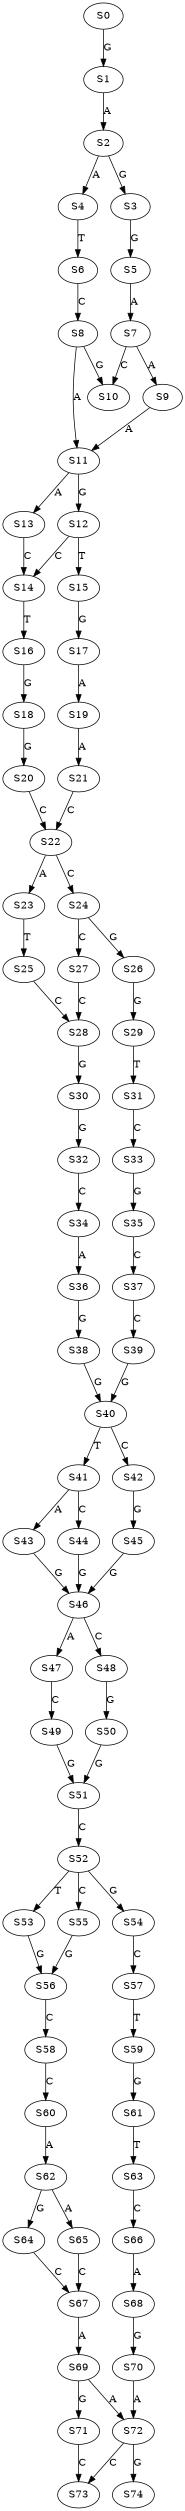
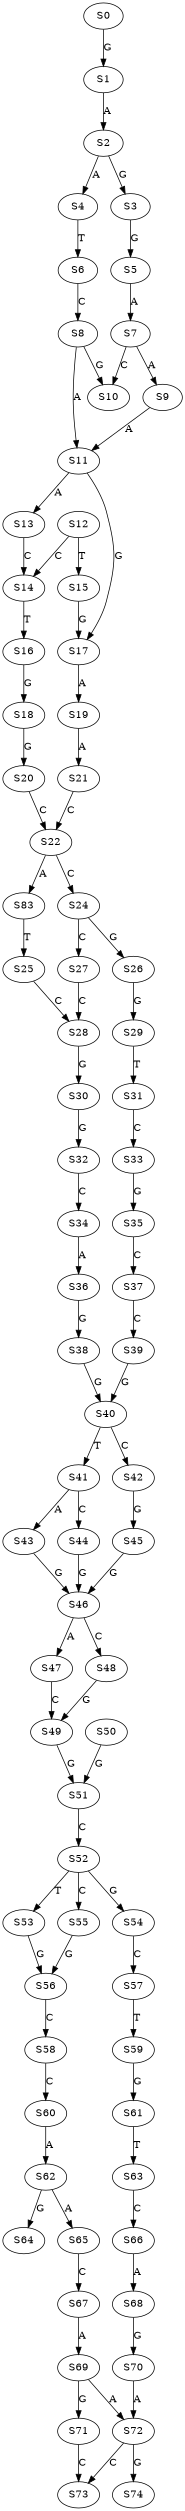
(79, 489) -> (114, 553)
(24, 906) -> (24, 906)
(106, 1697) -> (81, 1698)
(49, 2270) -> none
